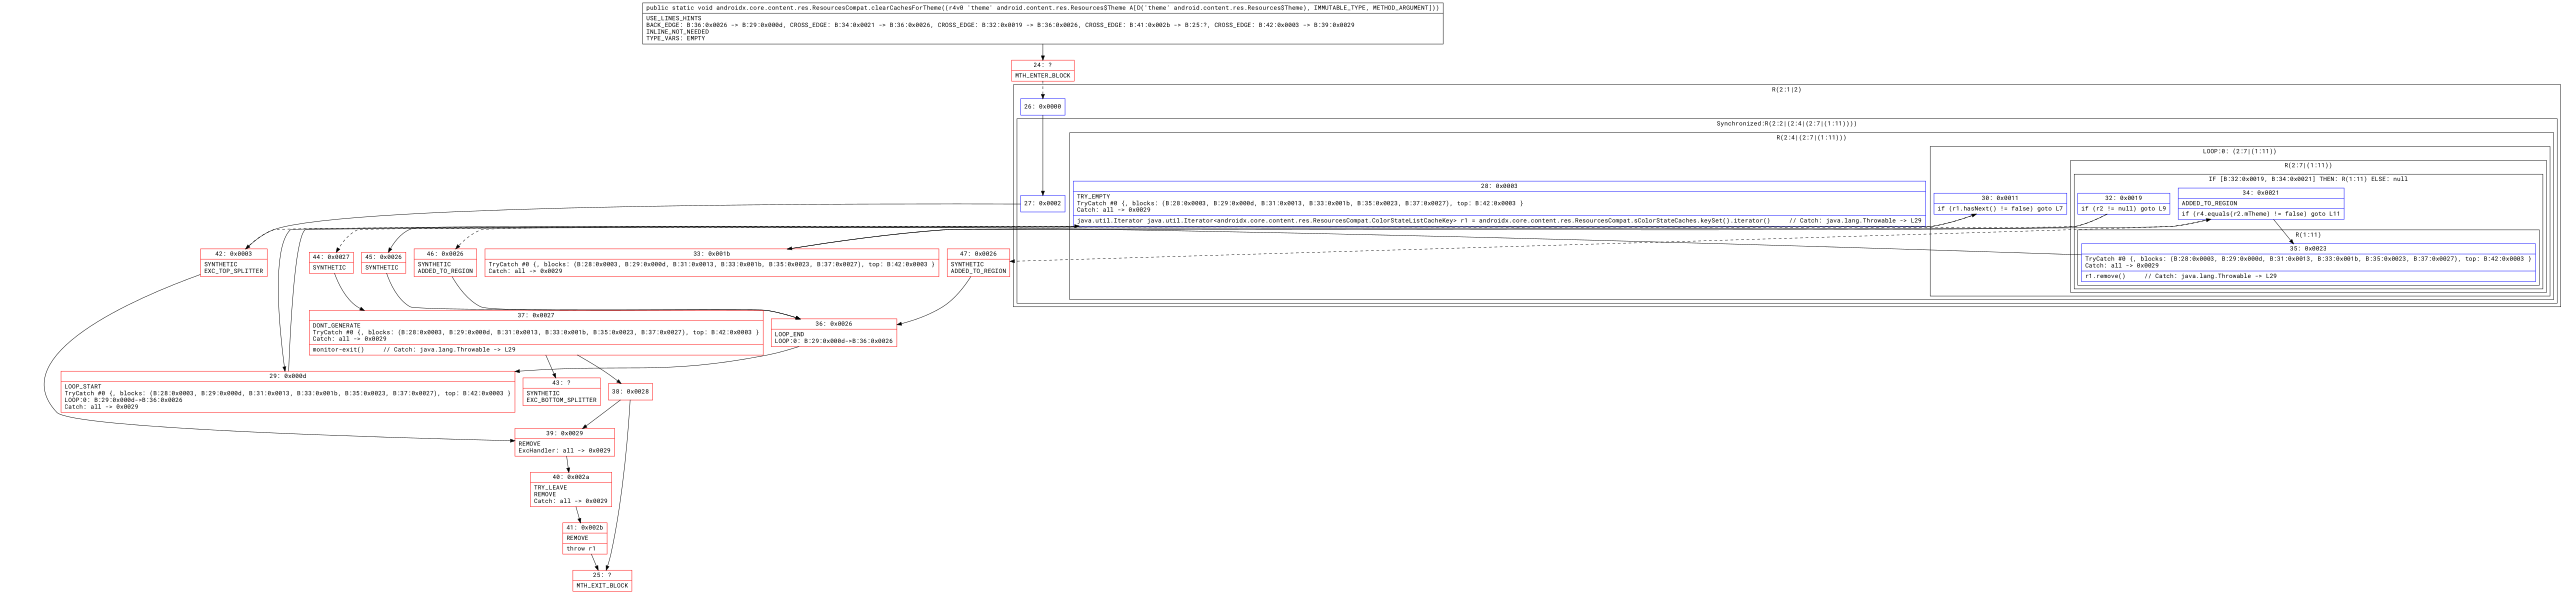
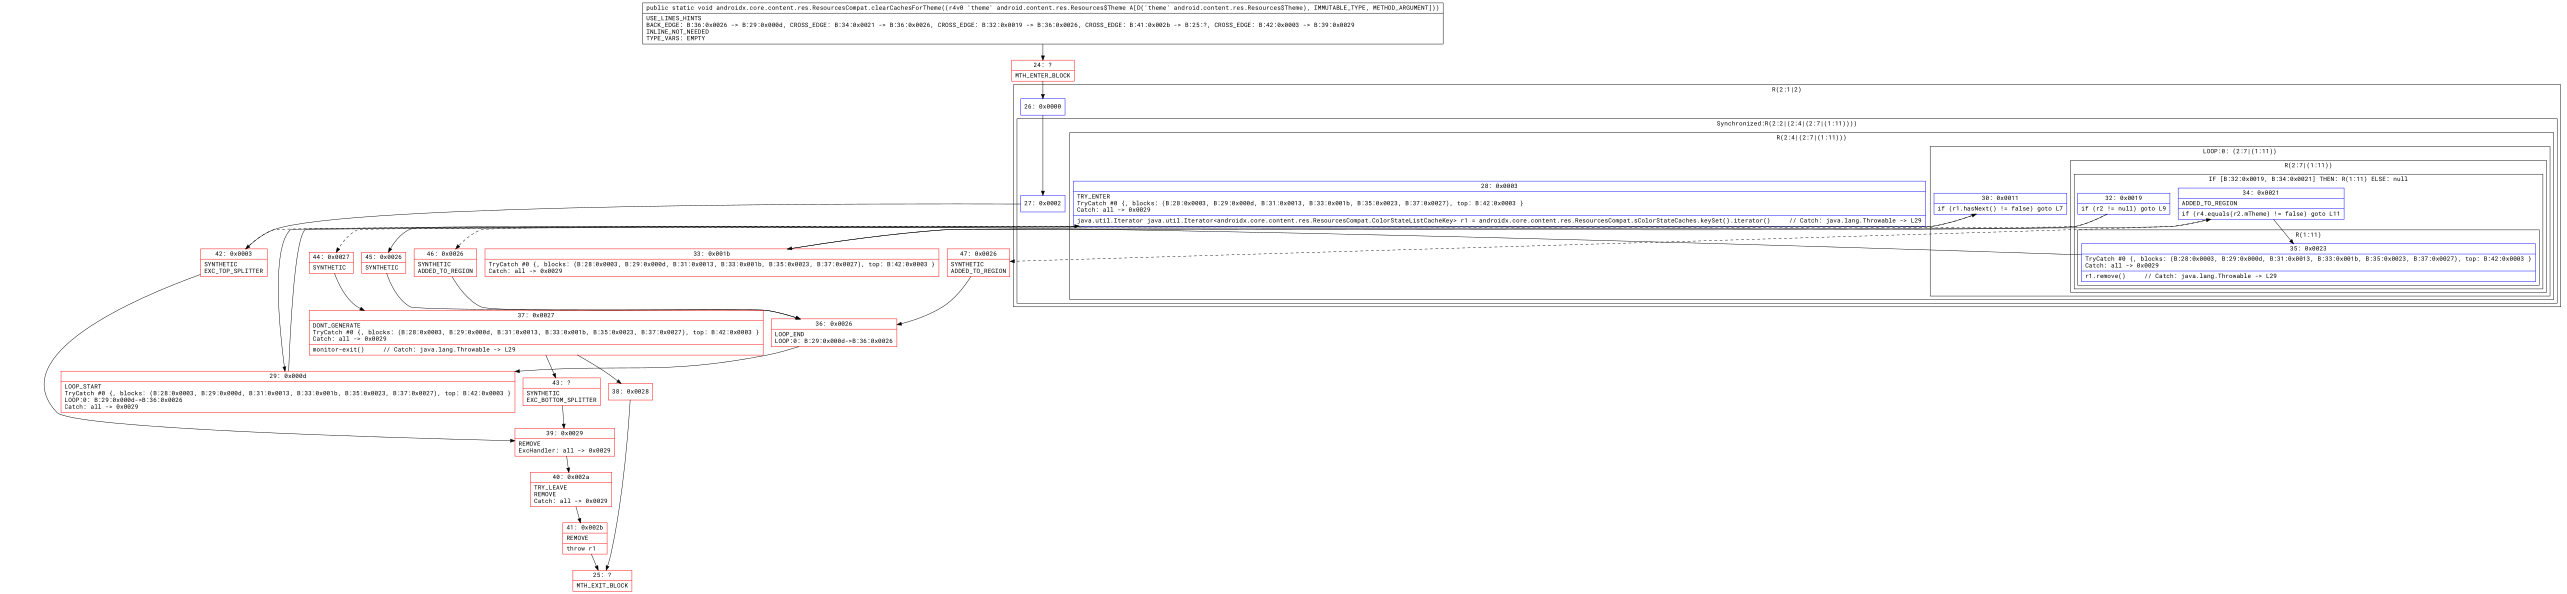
(1043, 88) -> (1043, 88)
(1094, 197) -> (1094, 197)
(603, 413) -> (563, 415)
